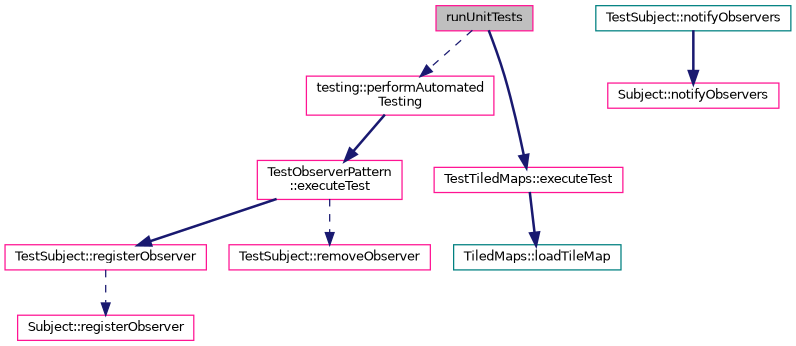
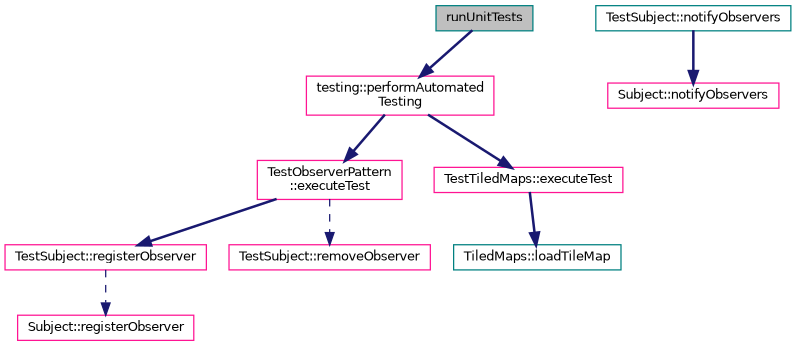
(484, 18) -> (484, 18)
(451, 49) -> (451, 49)
(509, 92) -> (464, 138)
